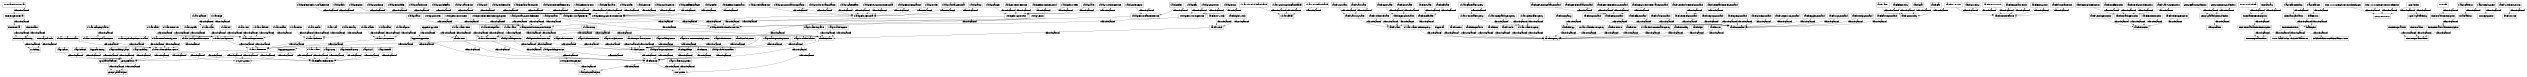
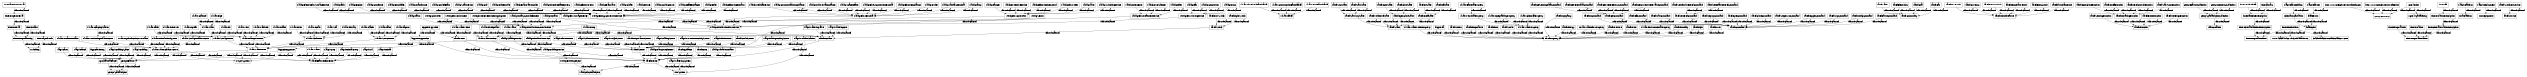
none -> (1157, 5)
(1566, 21) -> (1546, 25)
